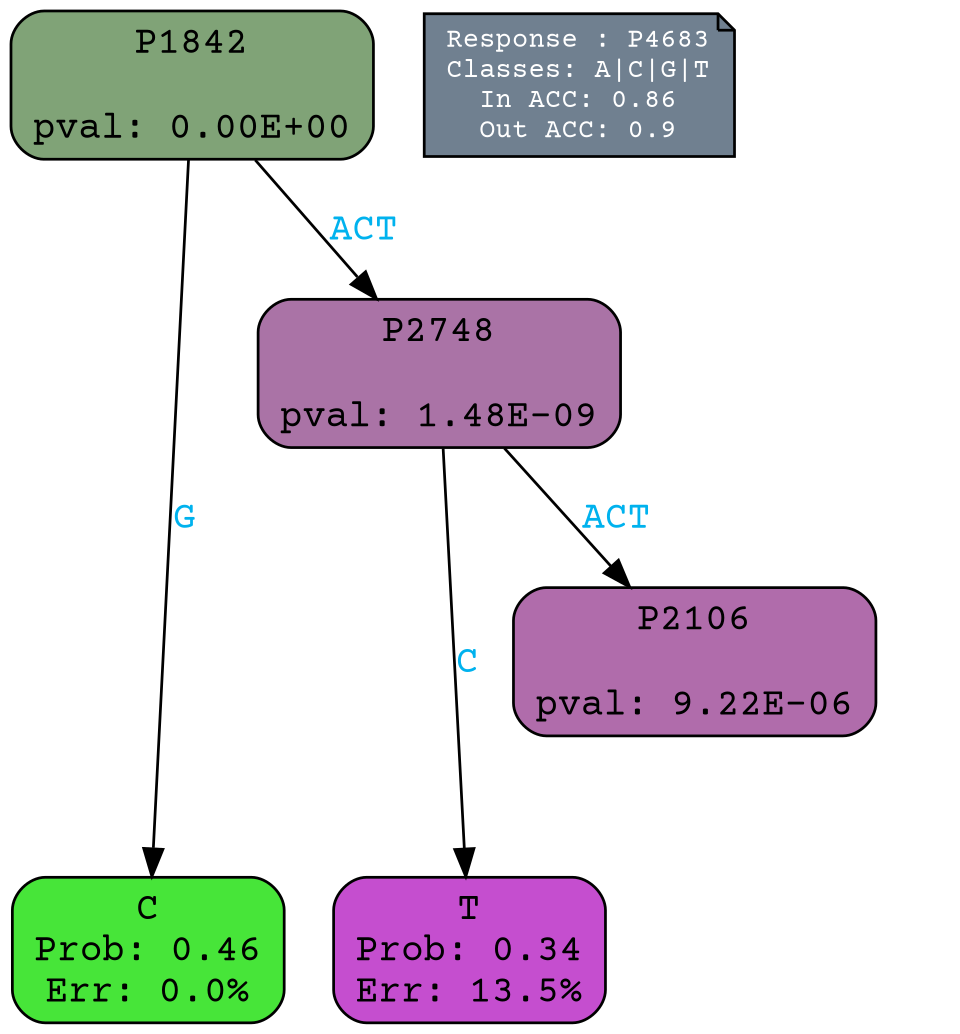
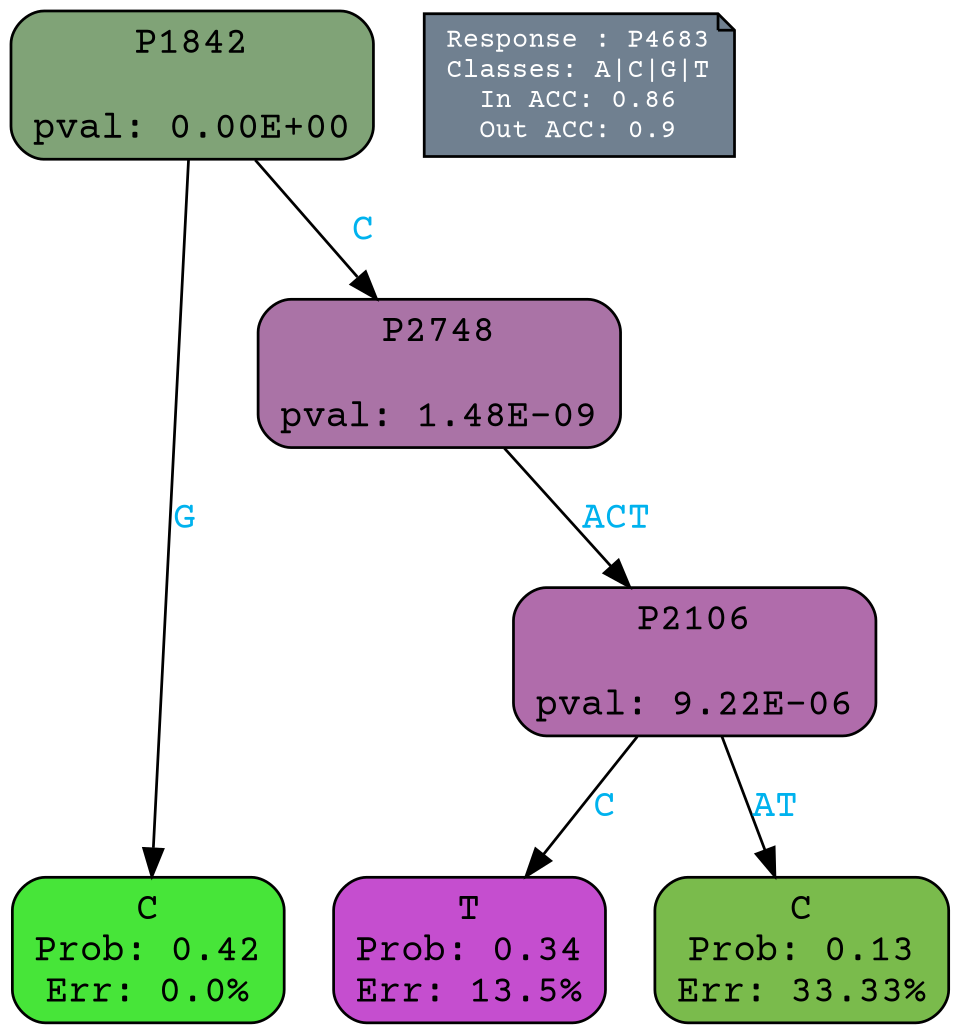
(364, 229) -> (364, 229)
(454, 648) -> (590, 796)
(148, 950) -> (148, 950)
none -> (802, 950)
